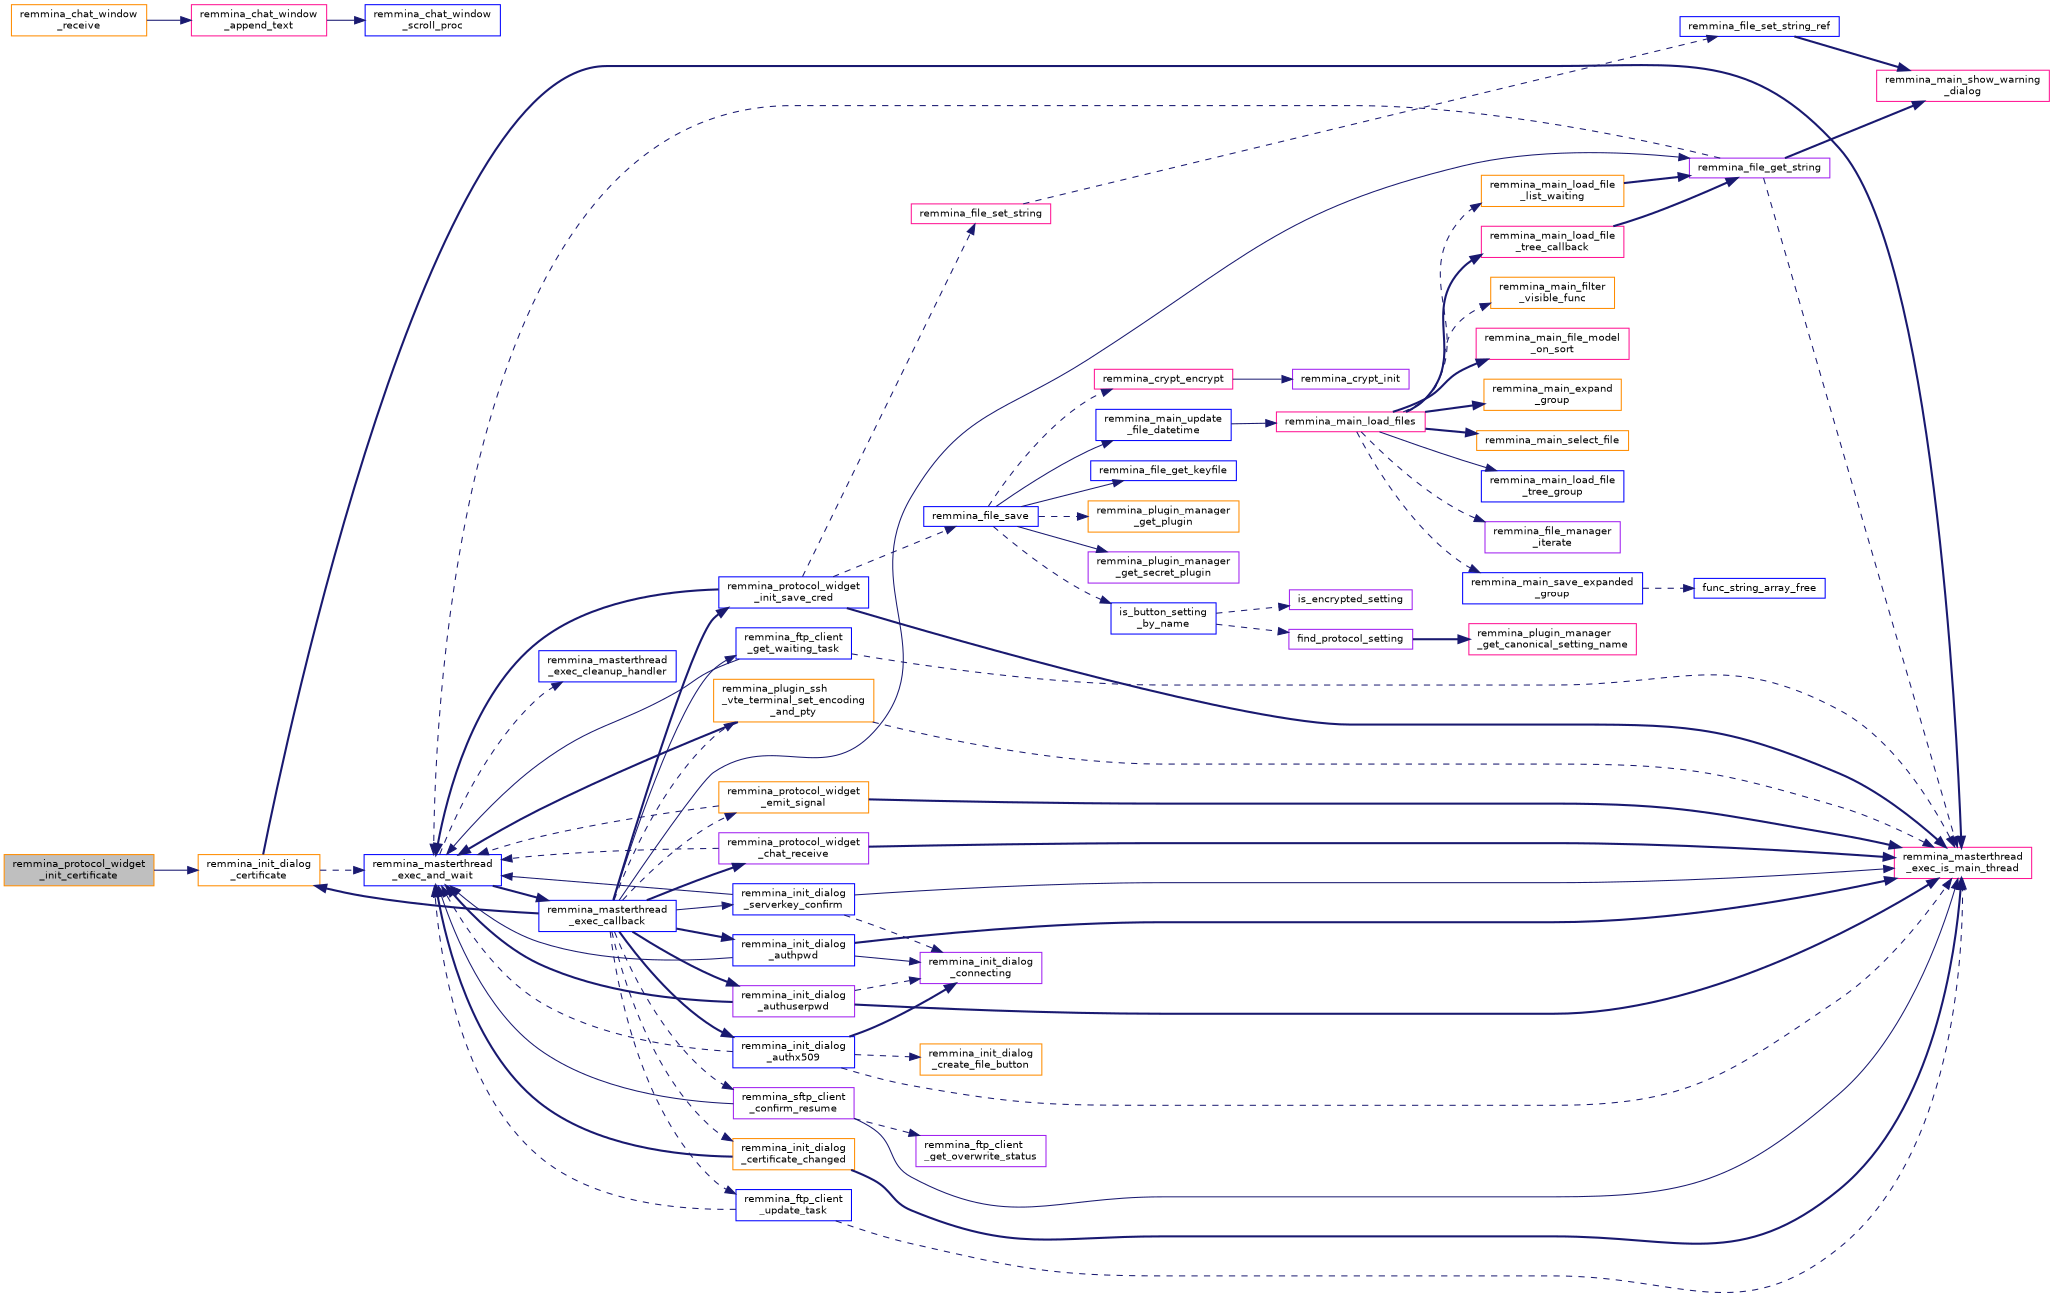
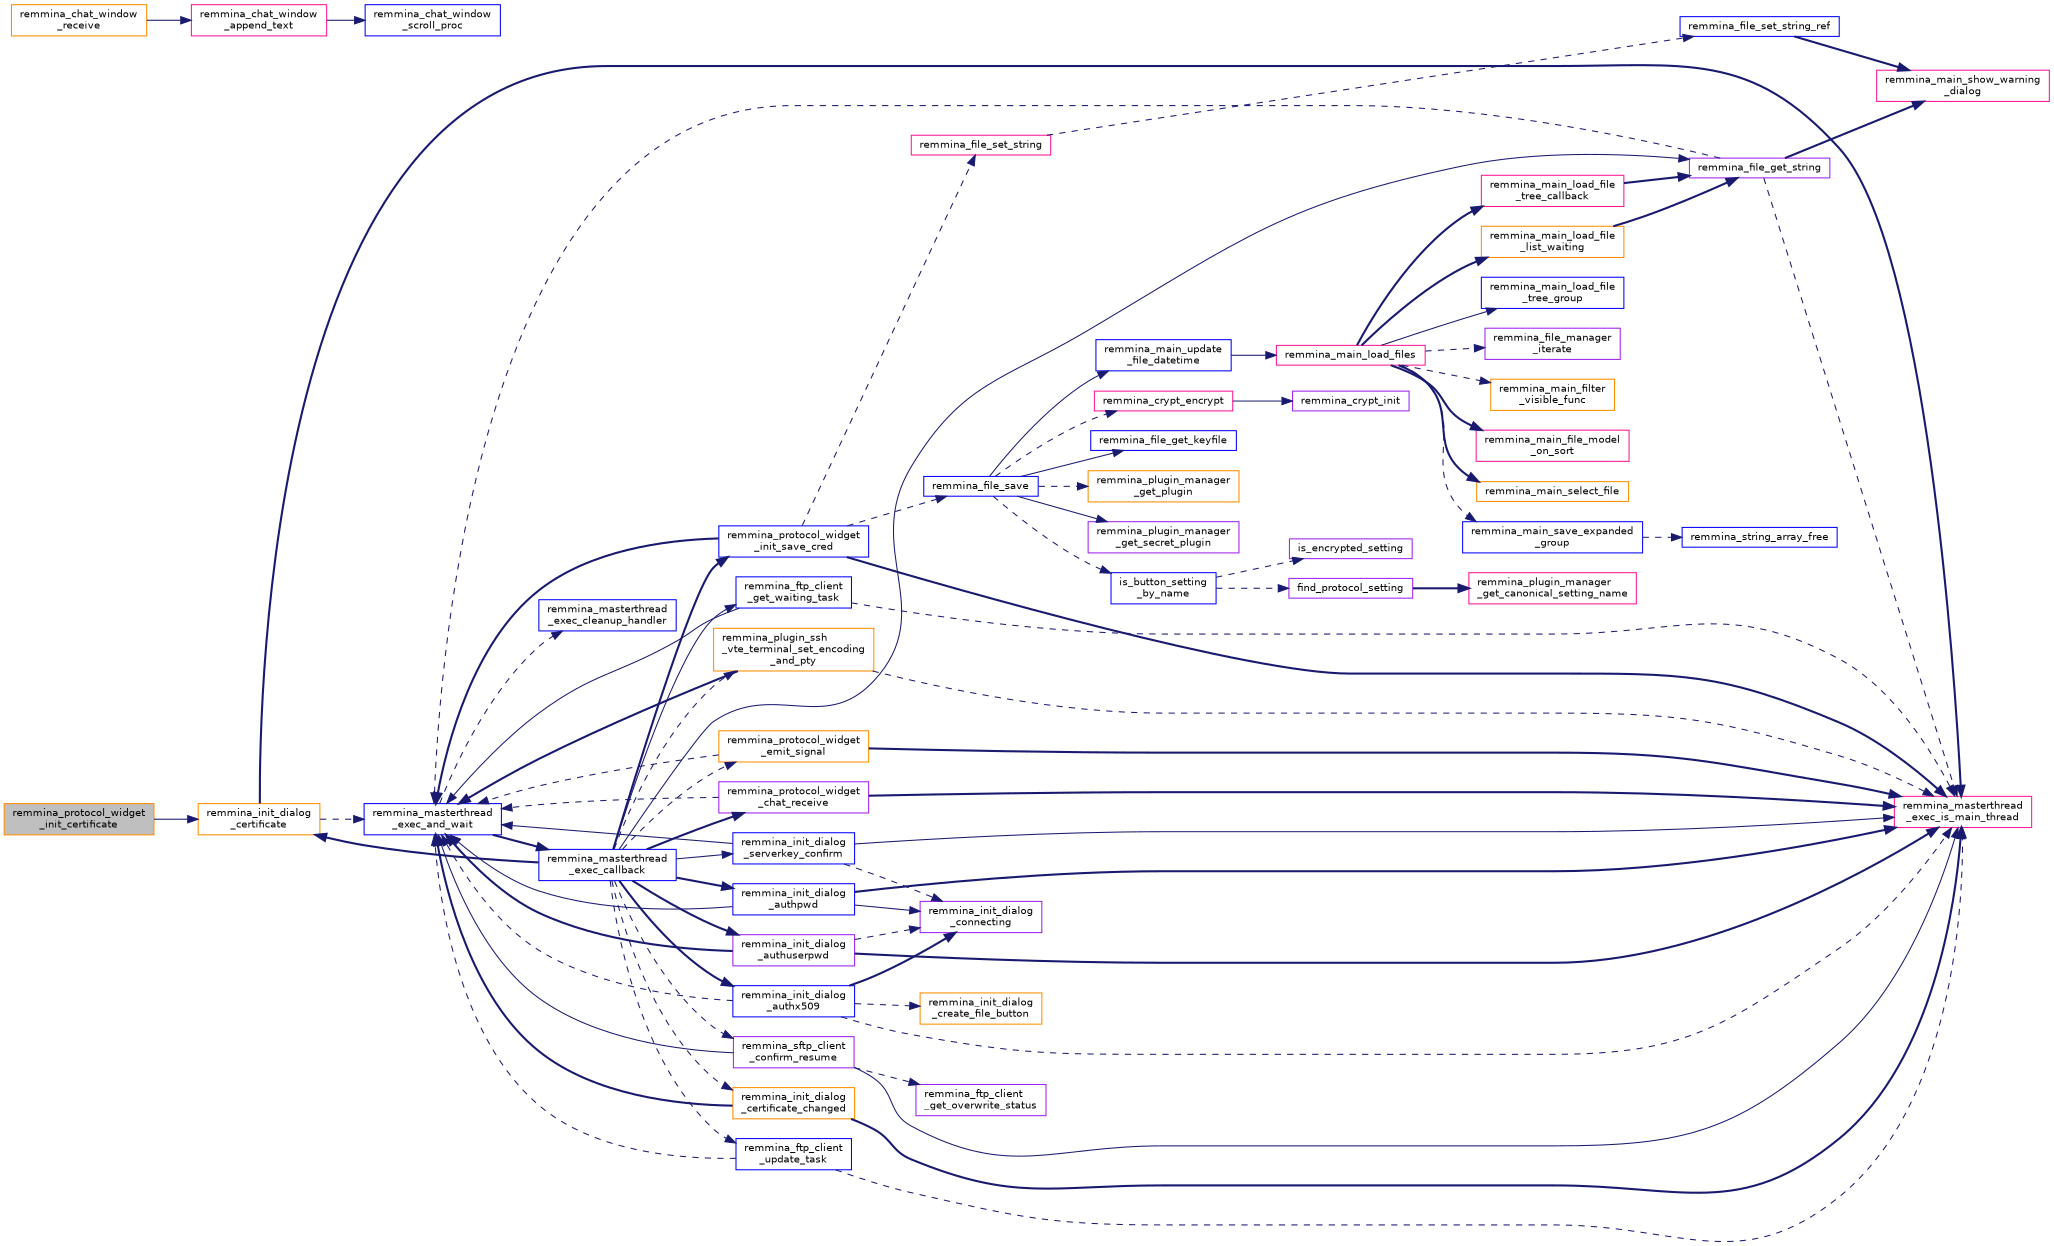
(1441, 290) -> (1416, 298)
(1553, 395) -> none
(1760, 588) -> (1760, 537)
